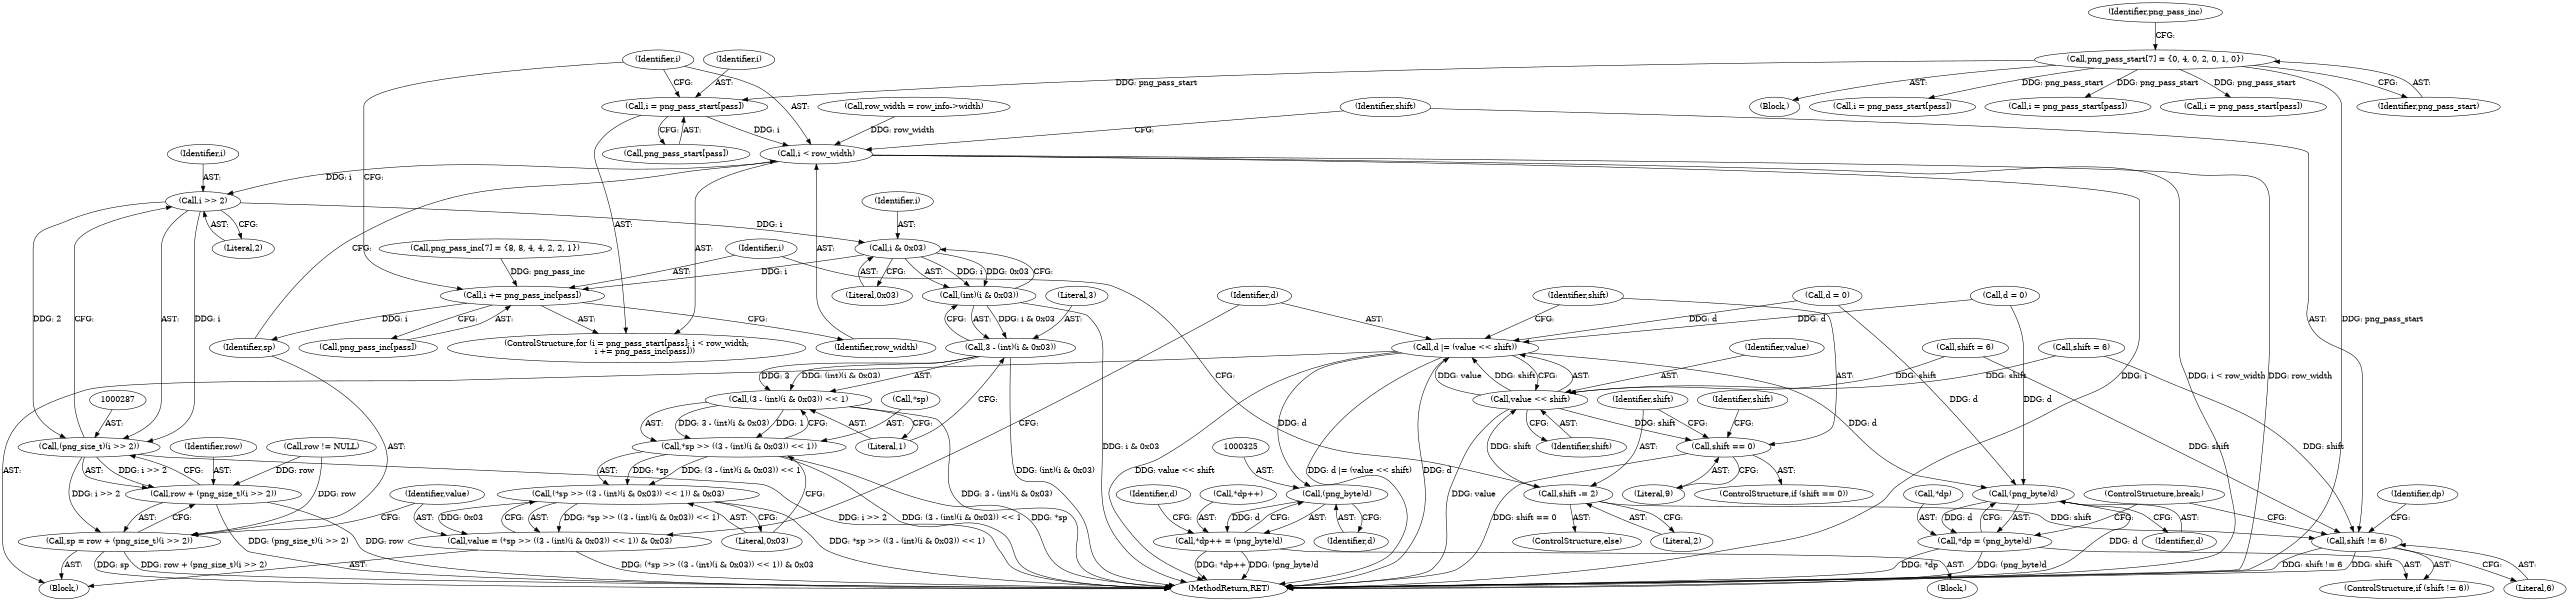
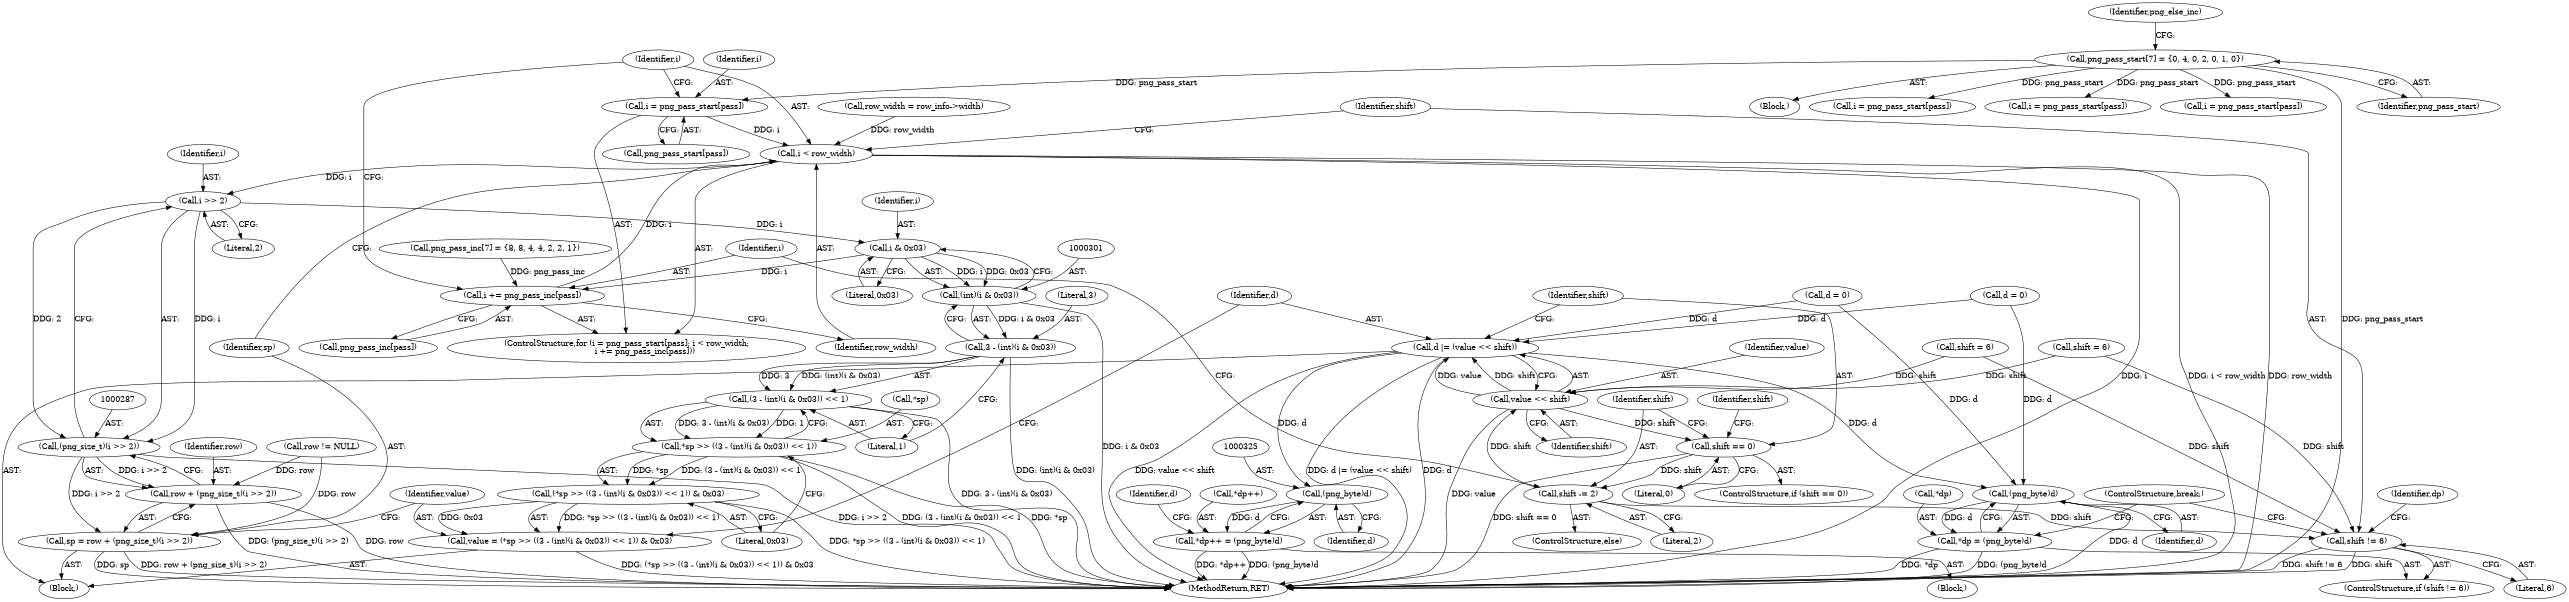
(2155, 12) -> (2155, 12)
none -> (1086, 249)
(371, 318) -> (654, 206)
none -> (1651, 475)
(1654, 495) -> (1654, 495)
(505, 513) -> none
